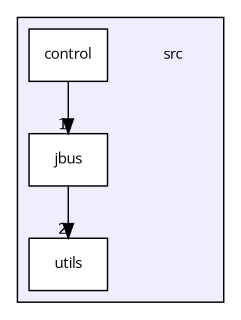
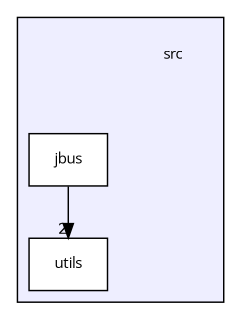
(68, 55) -> none
